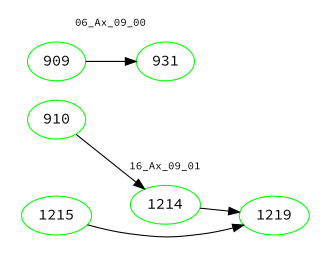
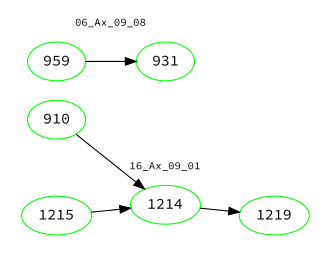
(111, 23) -> (111, 23)
(57, 61) -> (57, 61)
(160, 237) -> (105, 211)
